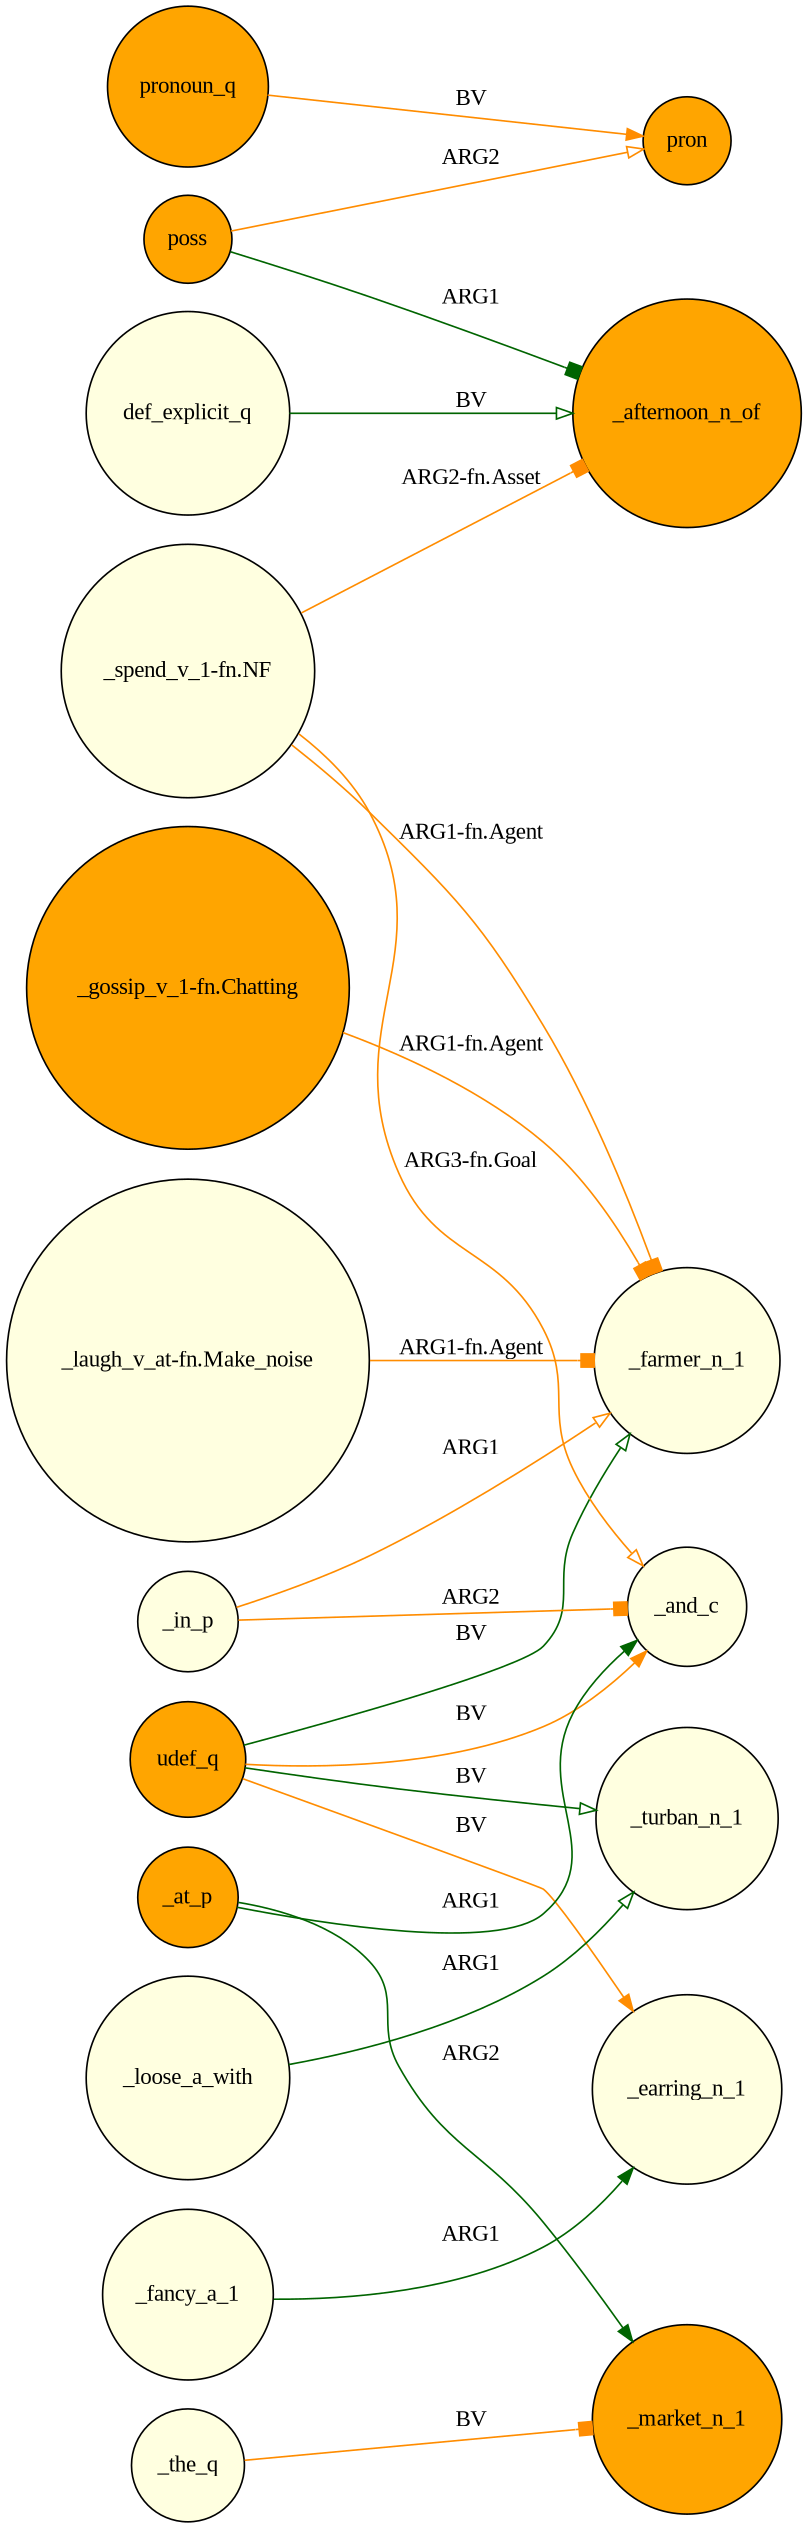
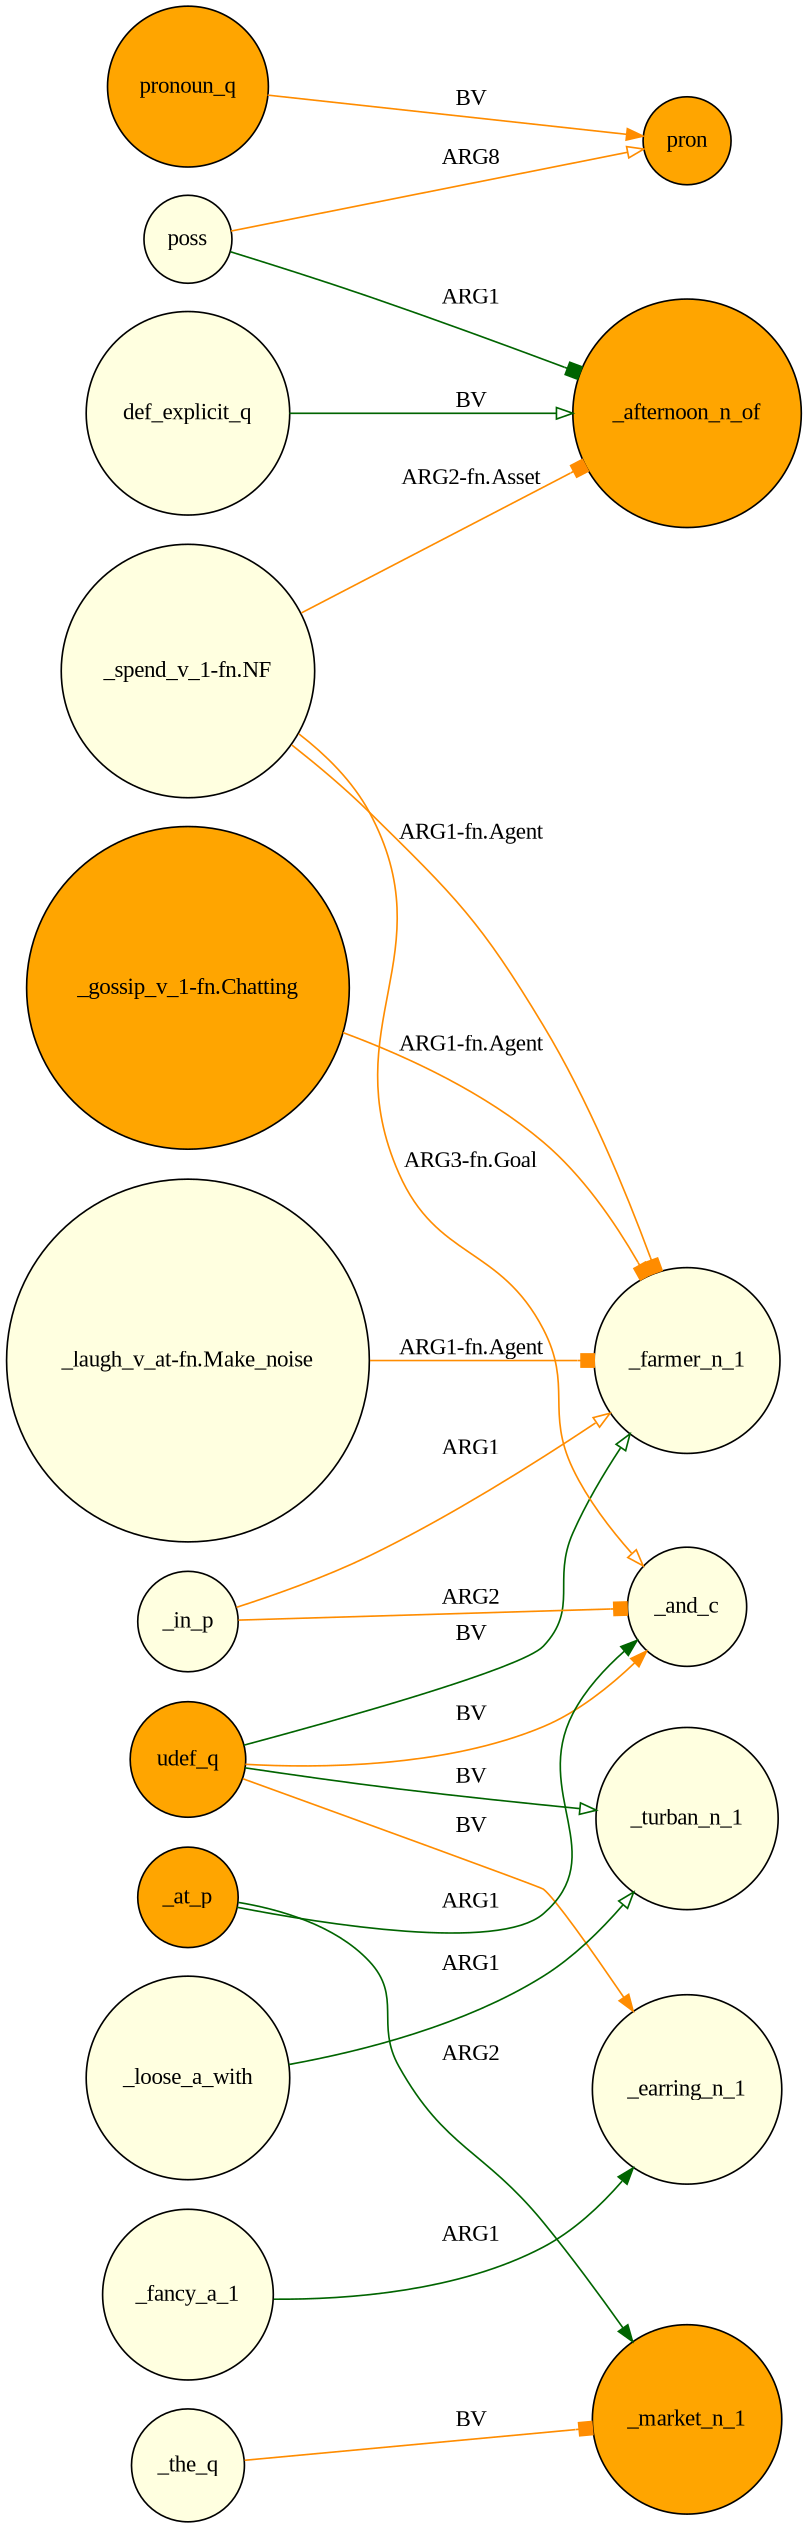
(471, 158) -> (471, 158)
(188, 239) -> (188, 239)
